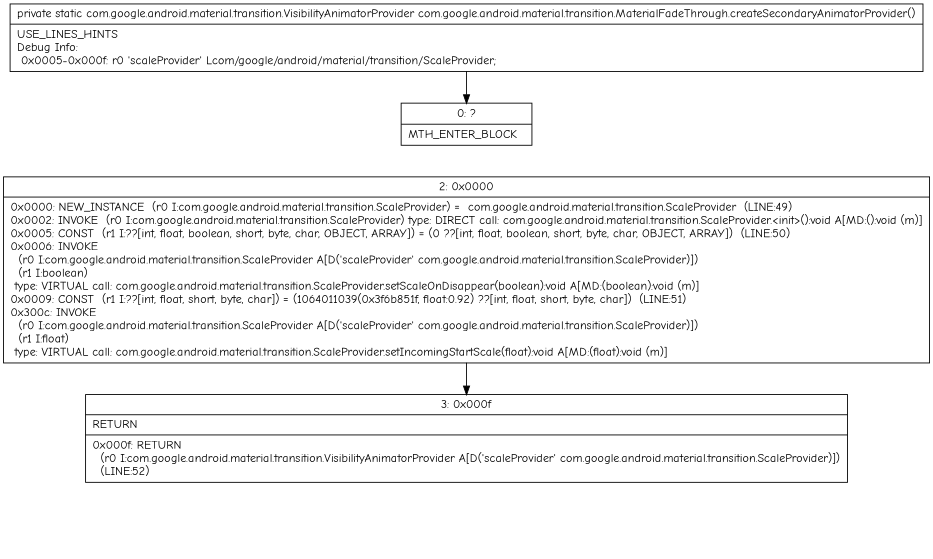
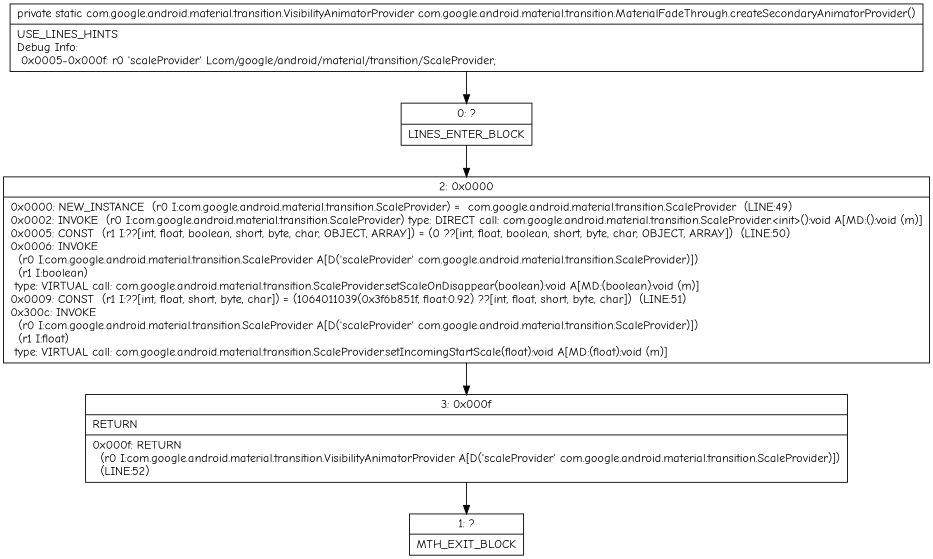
(463, 134) -> (467, 134)
none -> (467, 157)
none -> (467, 535)
